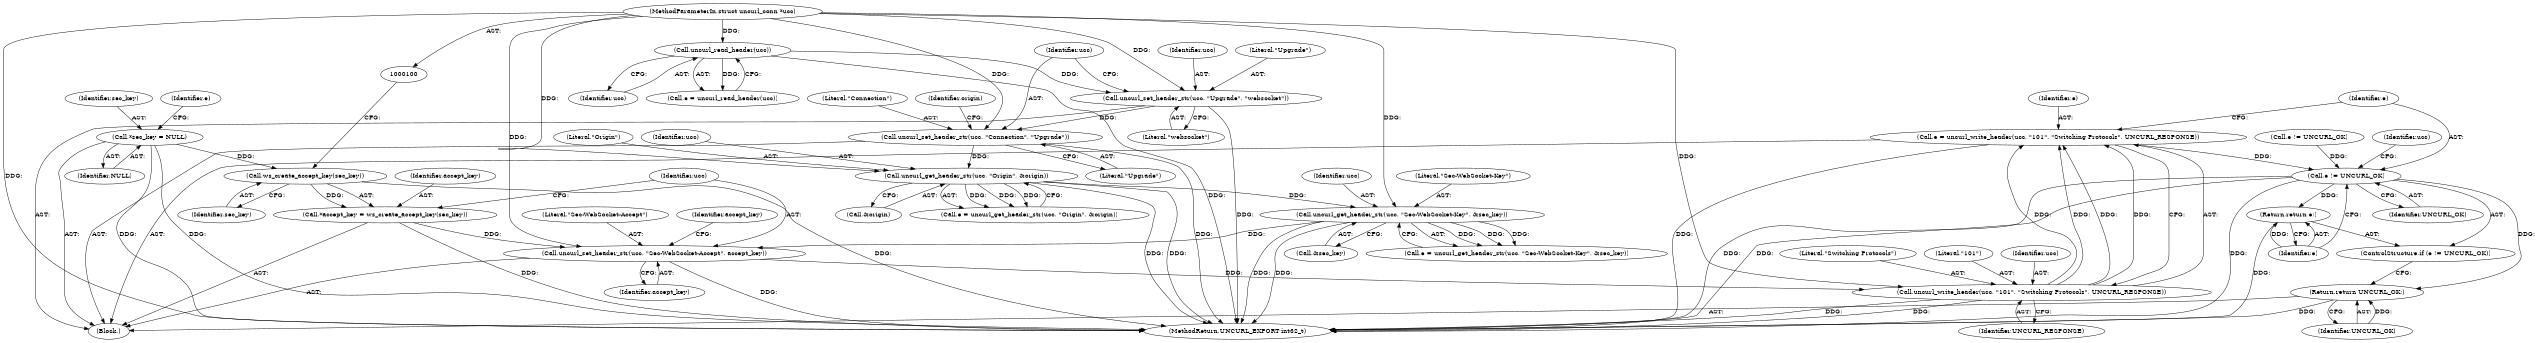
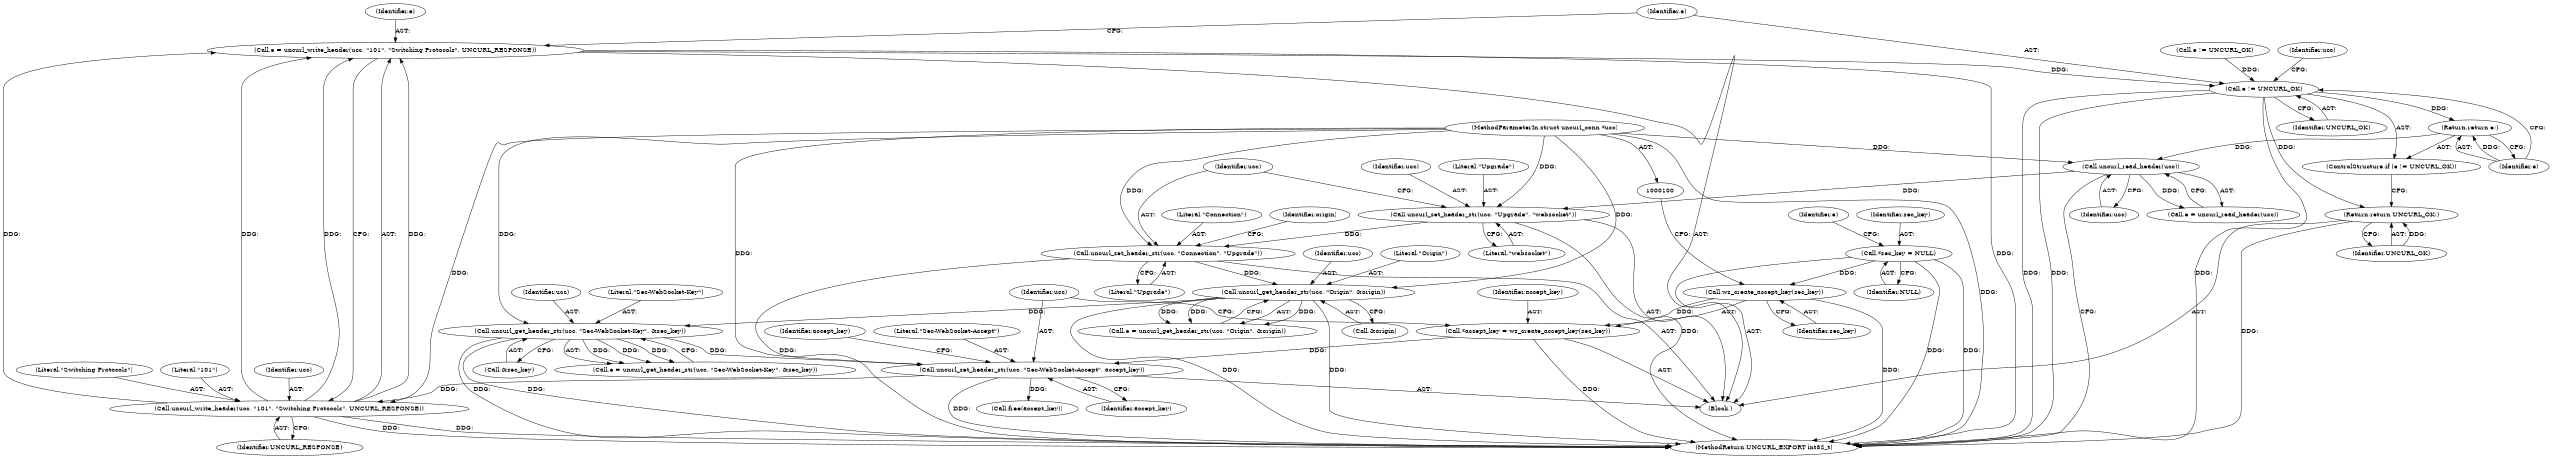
(115, 157) -> (1910, 273)
(1218, 195) -> (2089, 312)
(1836, 324) -> (2300, 139)
none -> (1027, 409)
